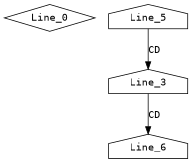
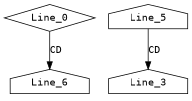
(148, 110) -> (50, 47)
